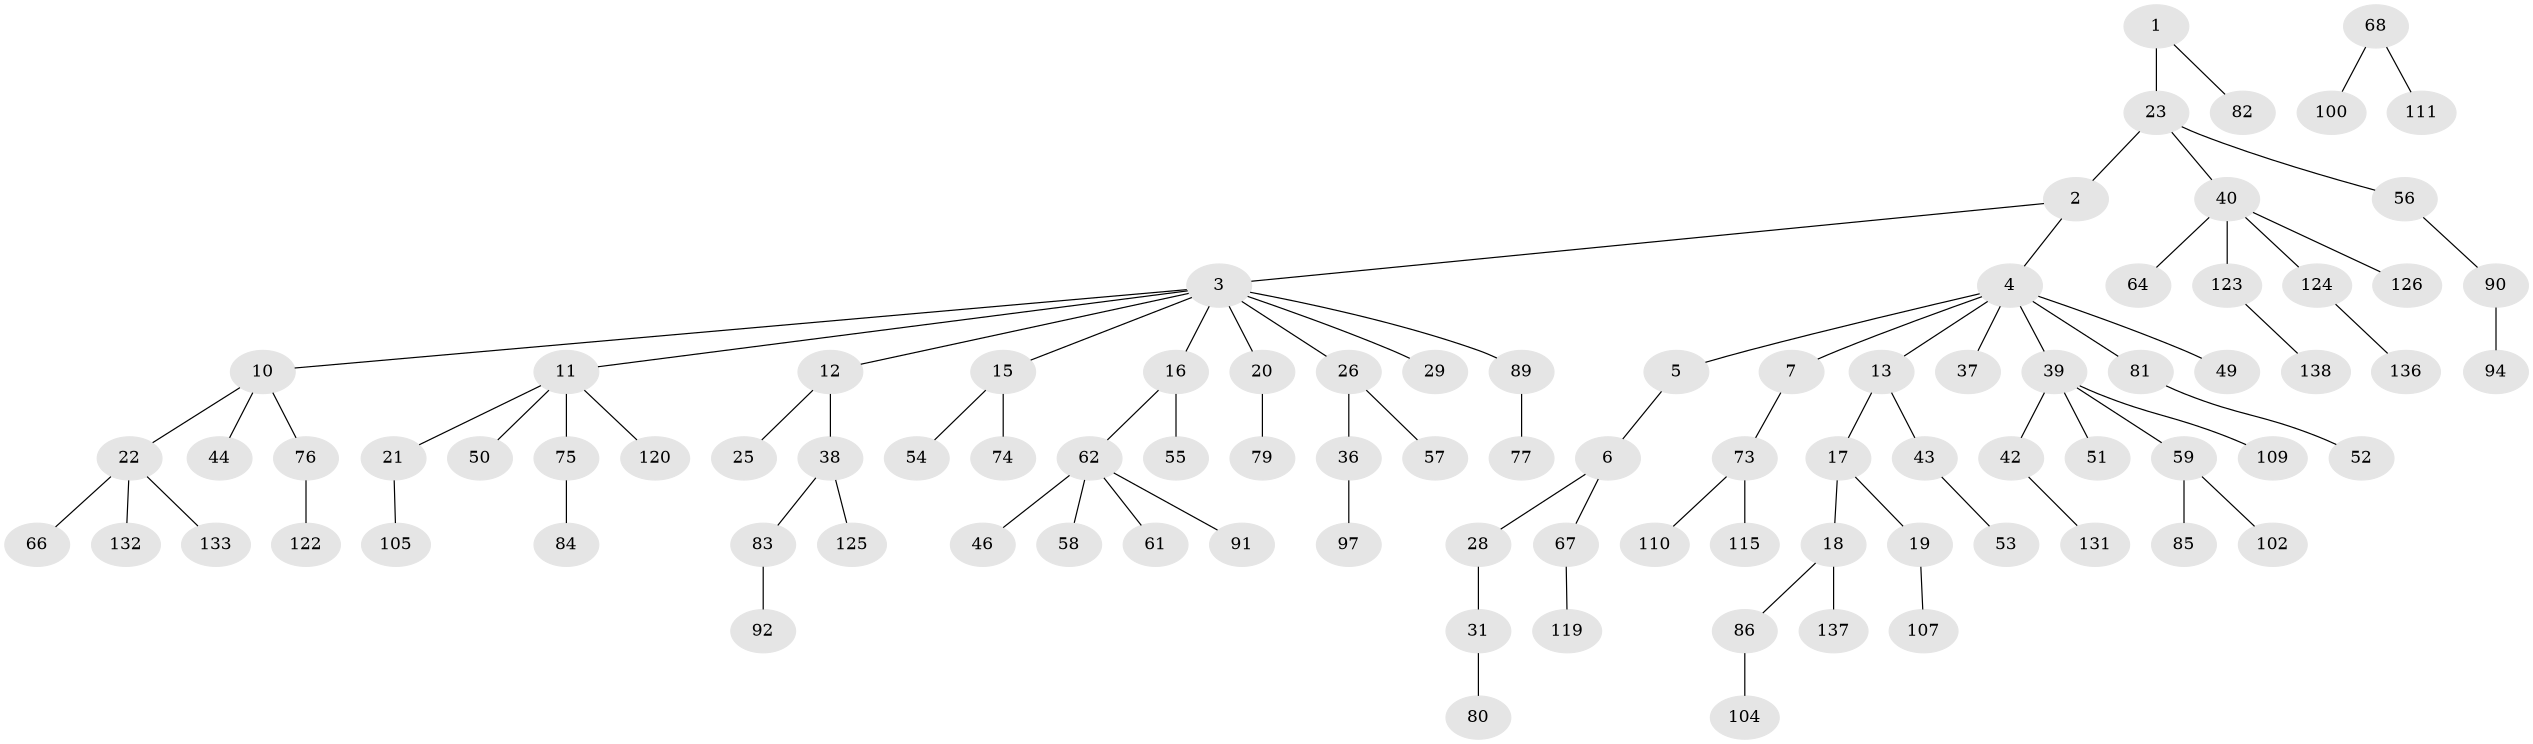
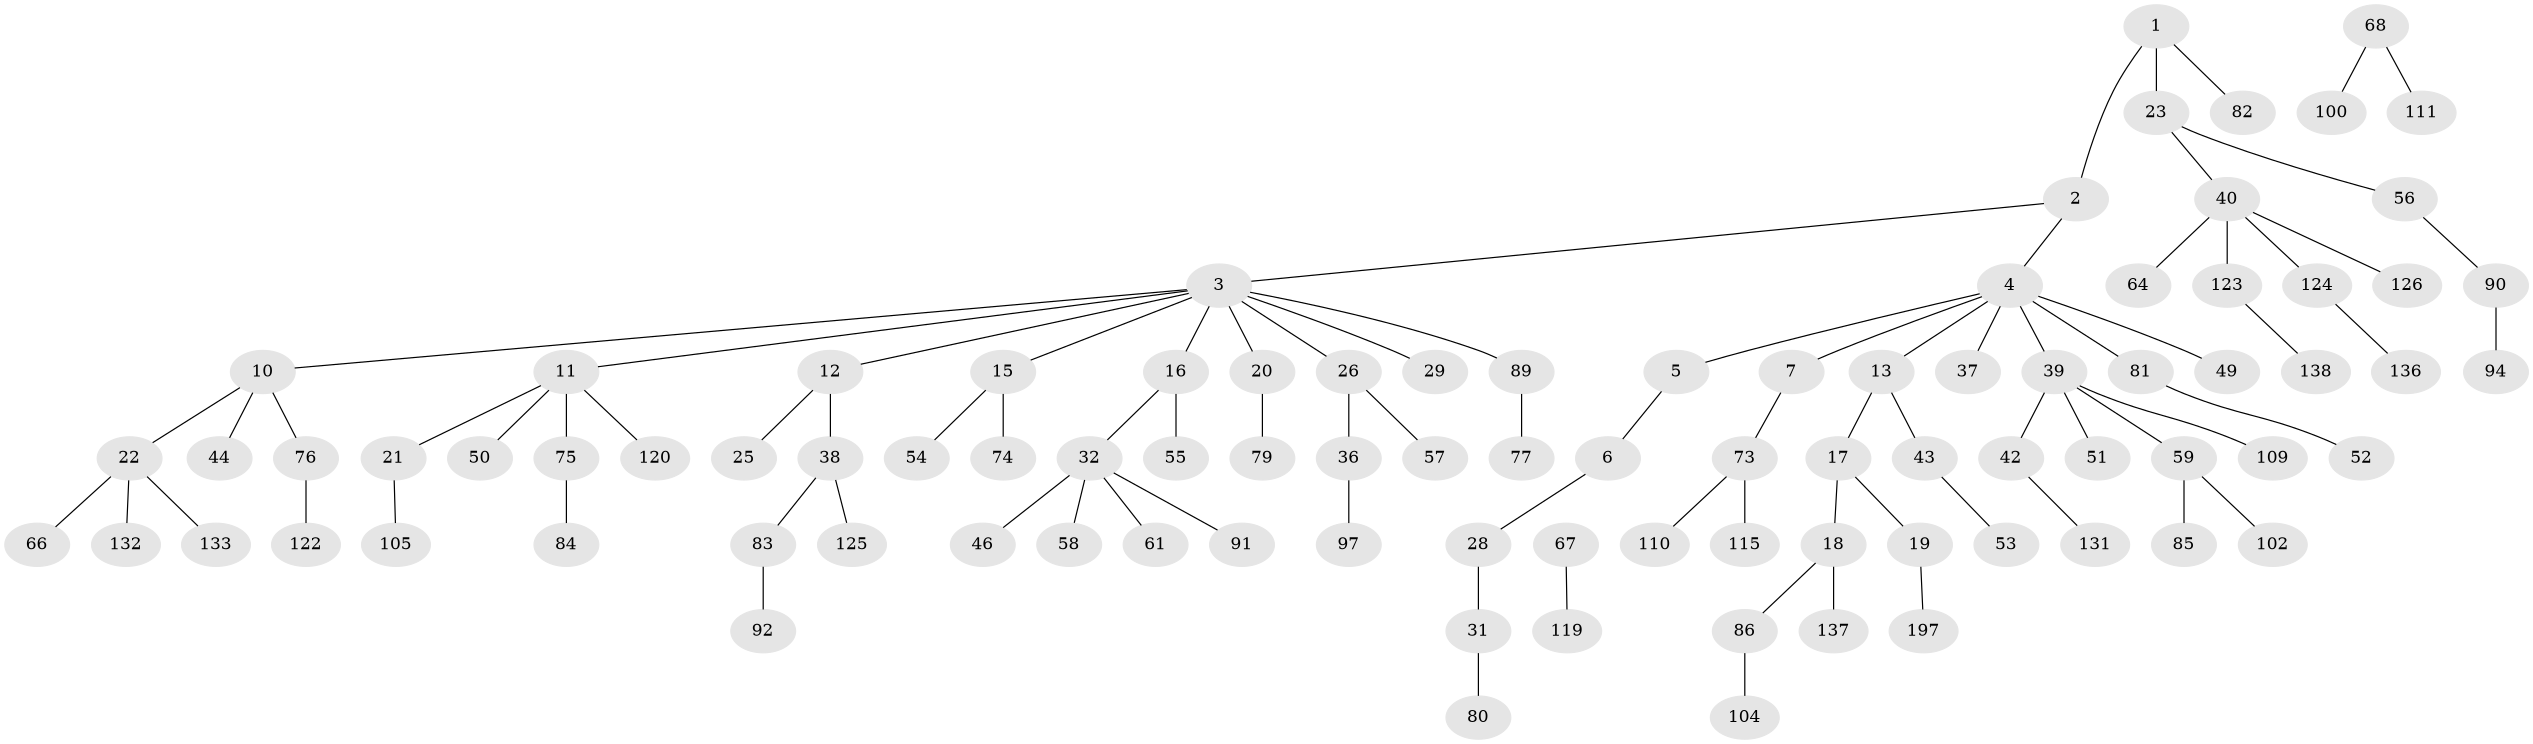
(2116, 156) -> (2105, 109)
(1090, 458) -> (1090, 458)
(1587, 501) -> none
(1924, 631) -> (1924, 631)
